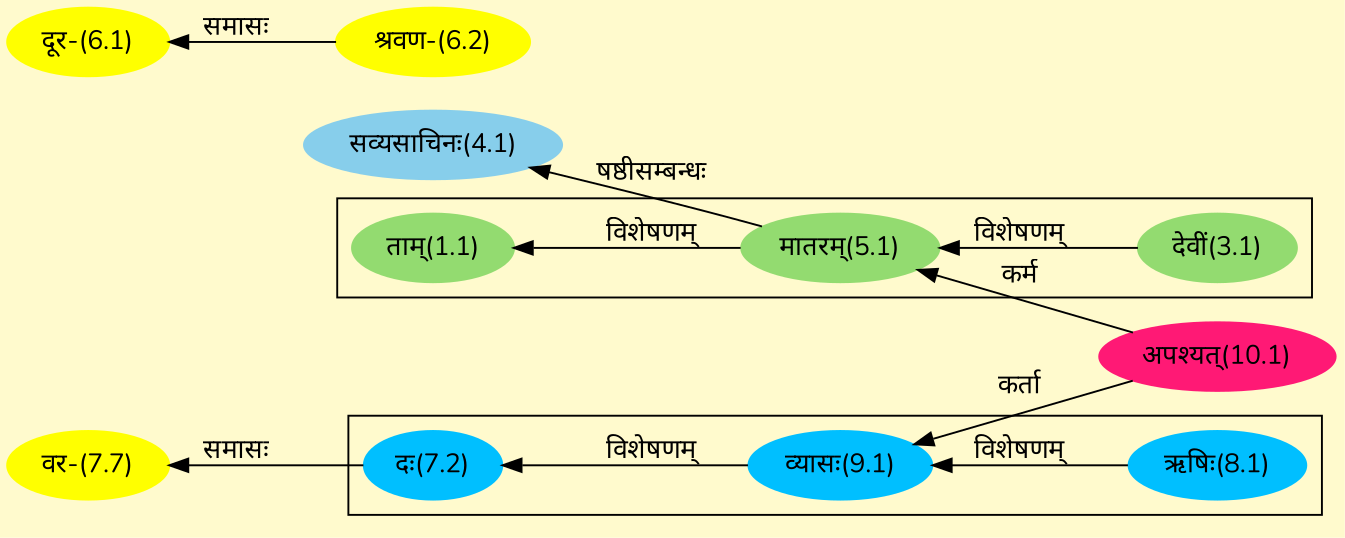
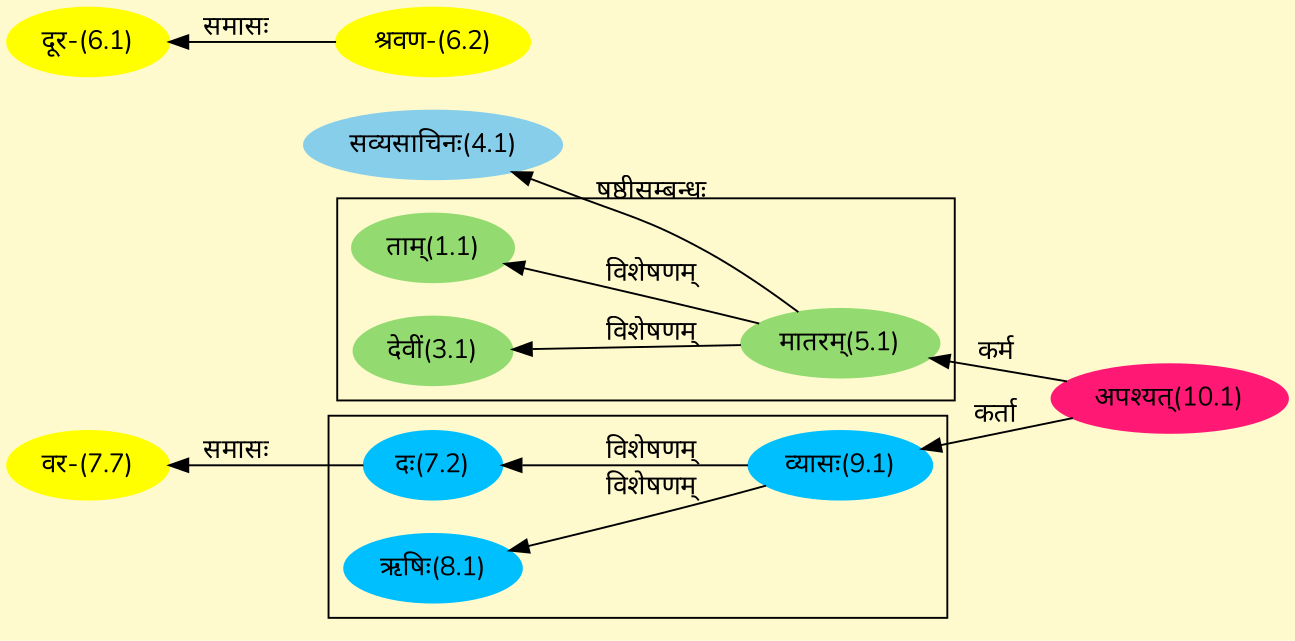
(1049, 248) -> (637, 347)
(1040, 465) -> (647, 517)
